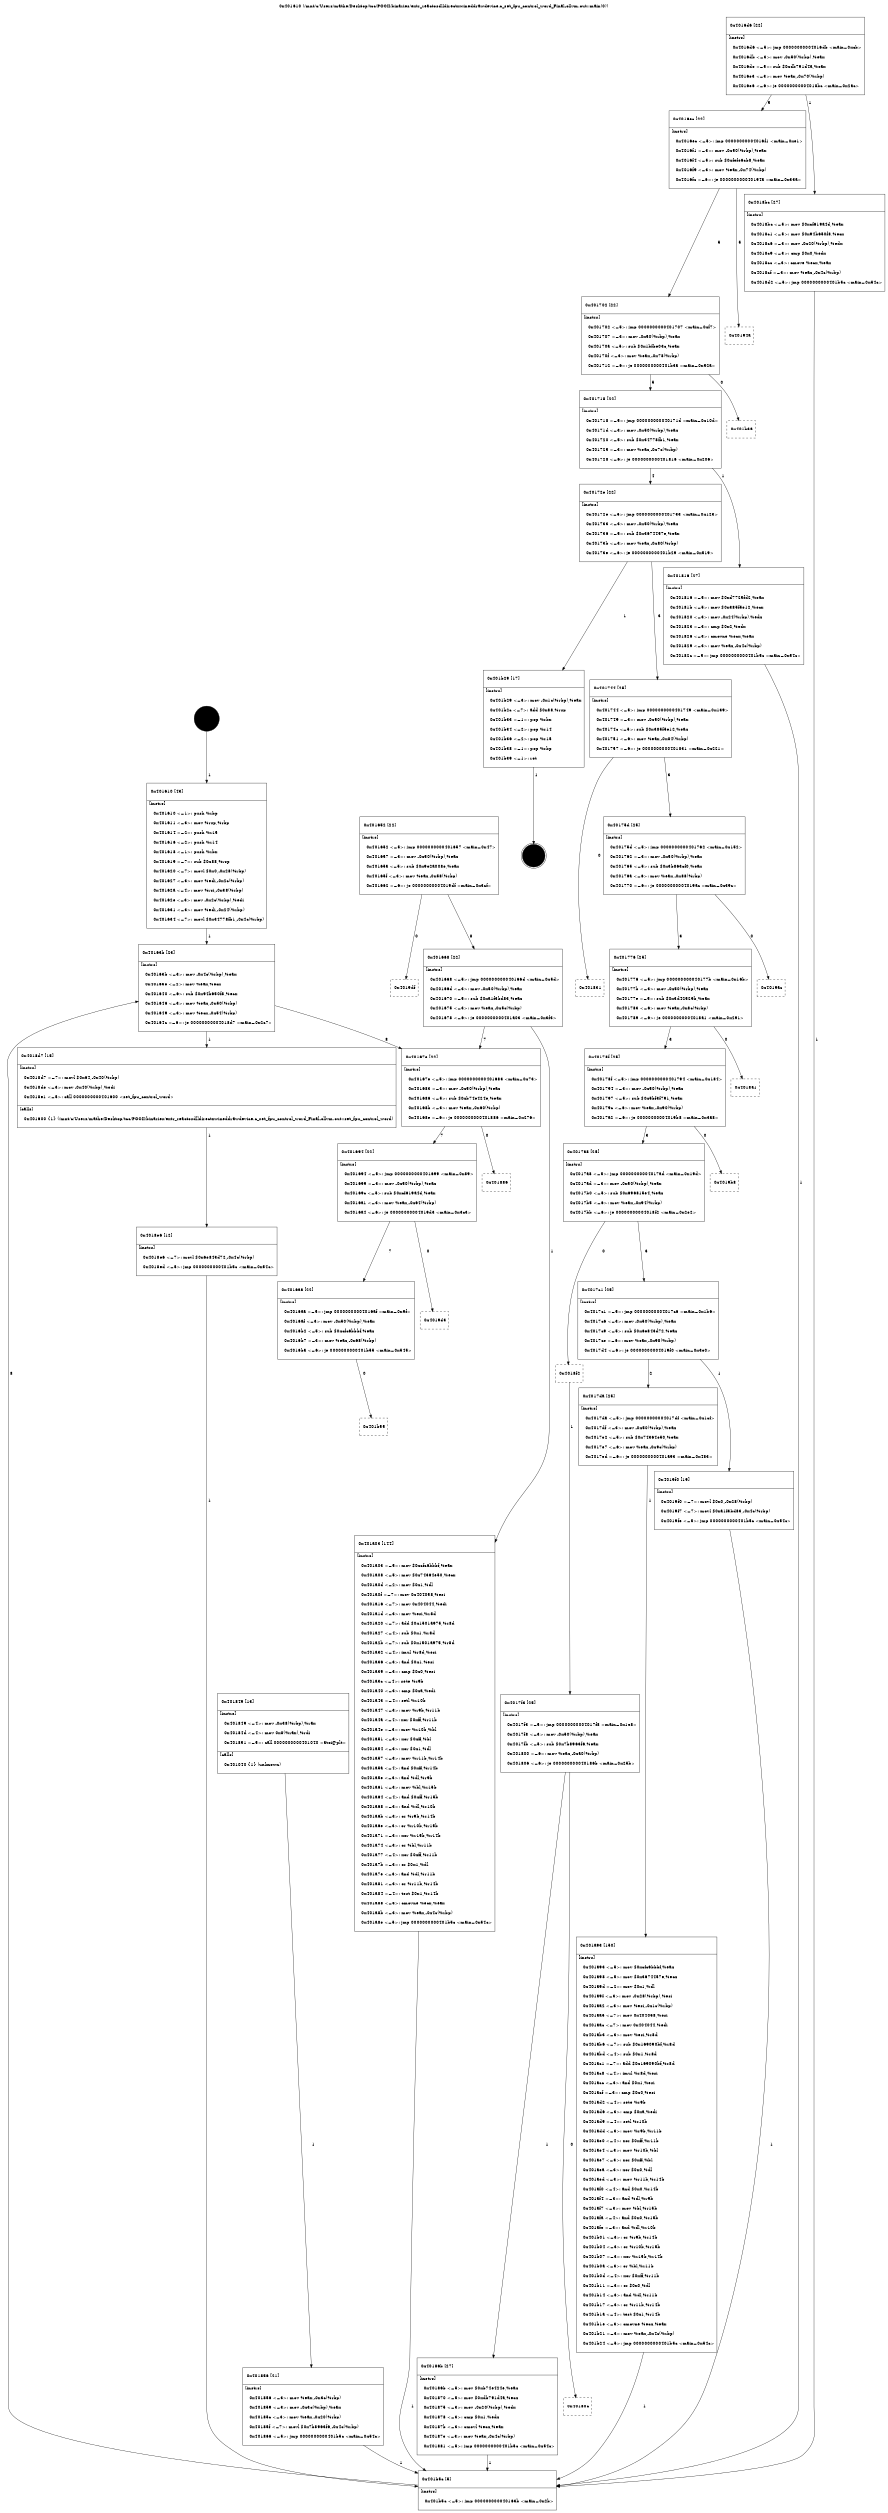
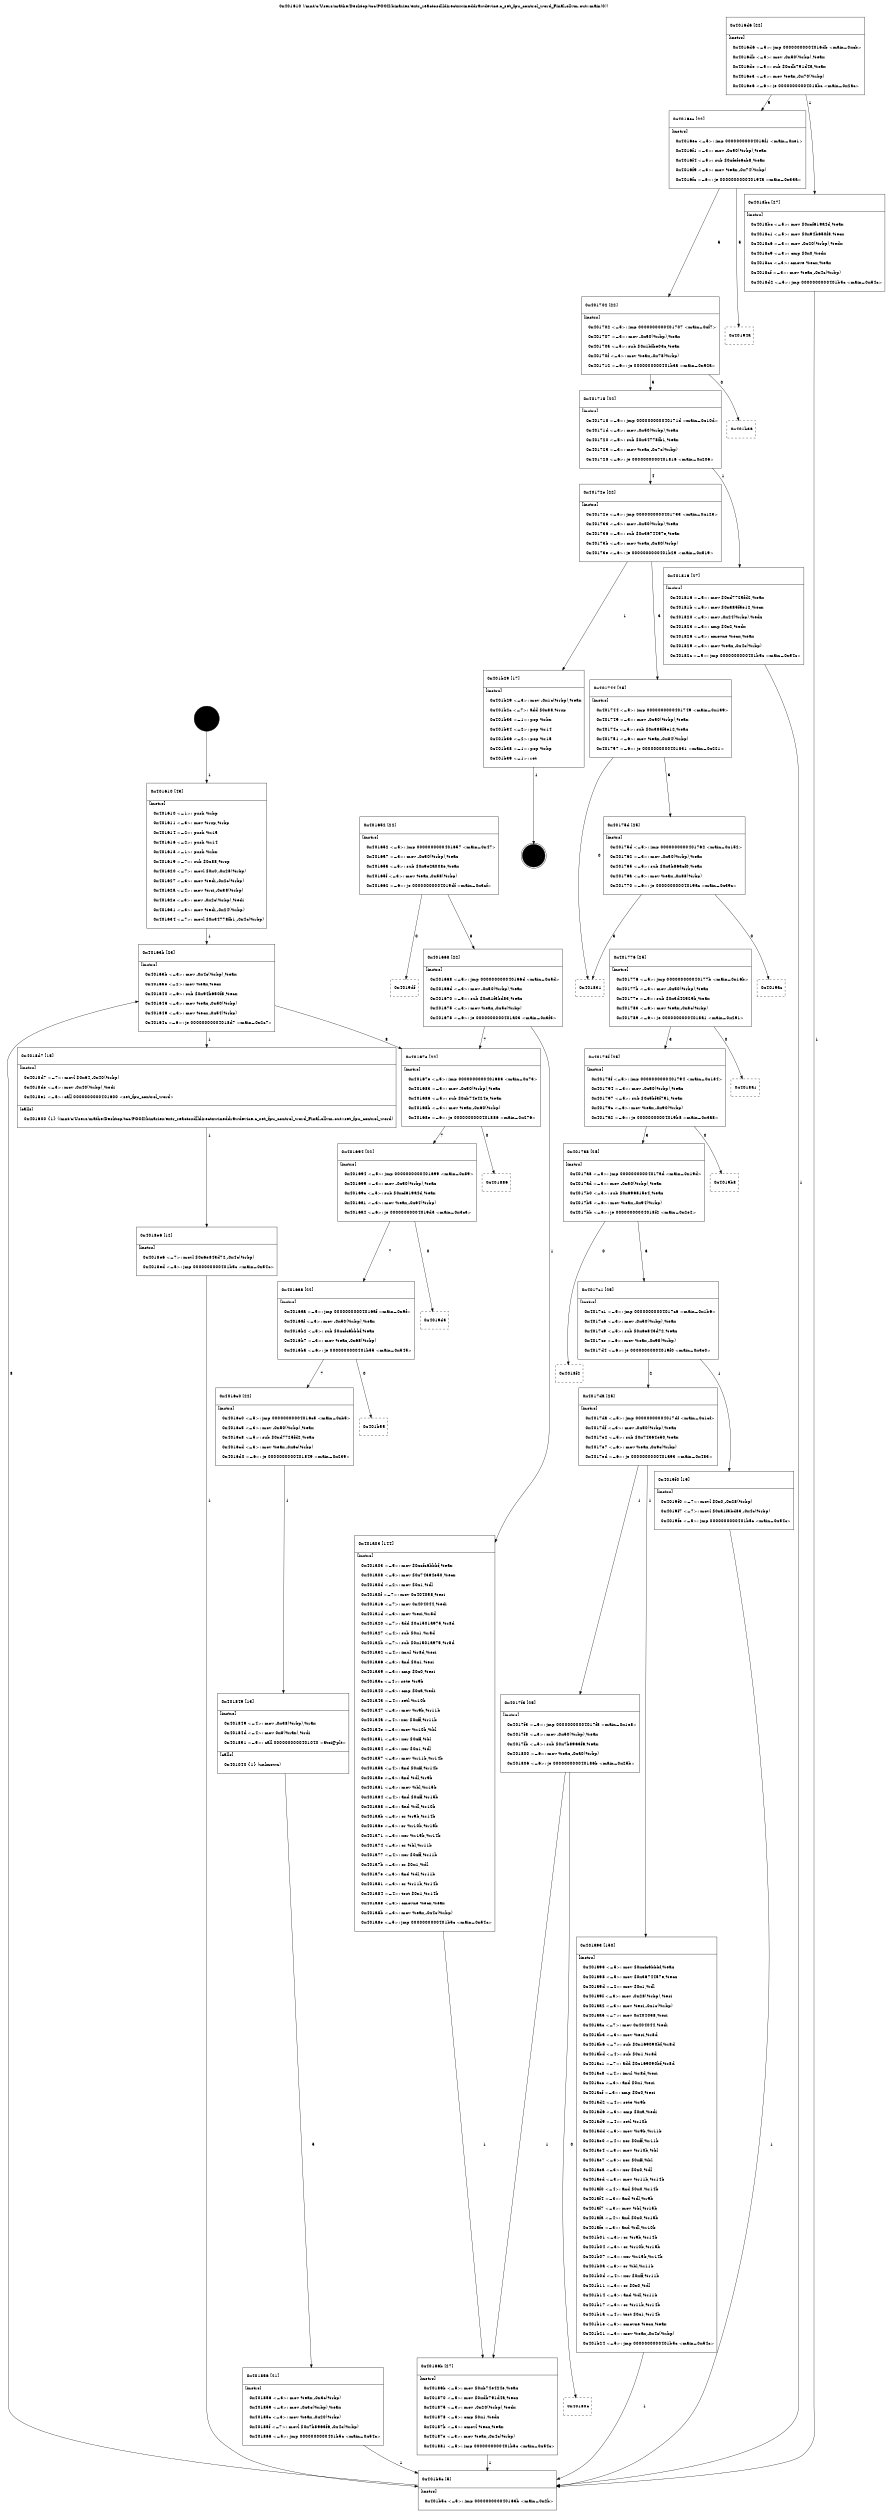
(677, 920) -> (614, 933)
none -> (285, 1427)
(570, 1537) -> (610, 1578)
(313, 2145) -> (313, 2145)
(412, 2204) -> (463, 2143)
